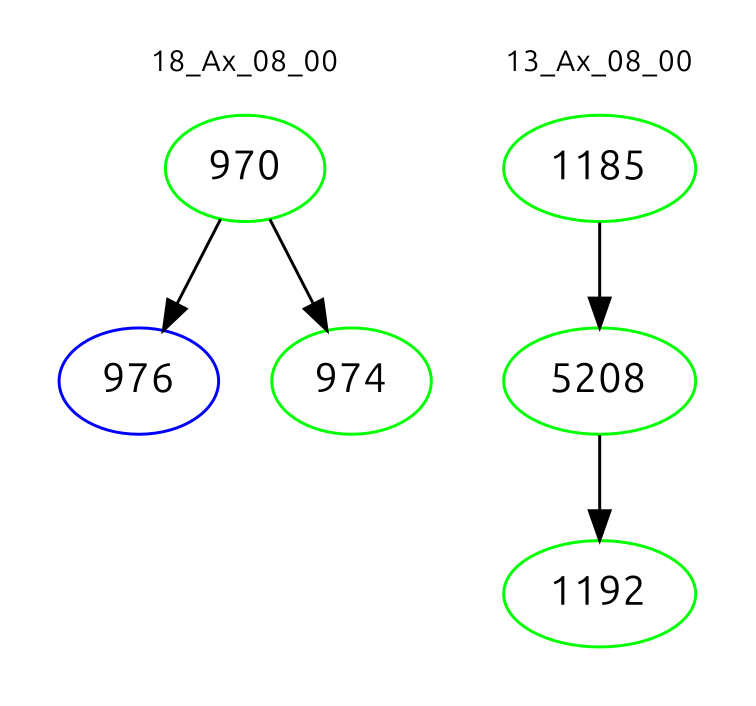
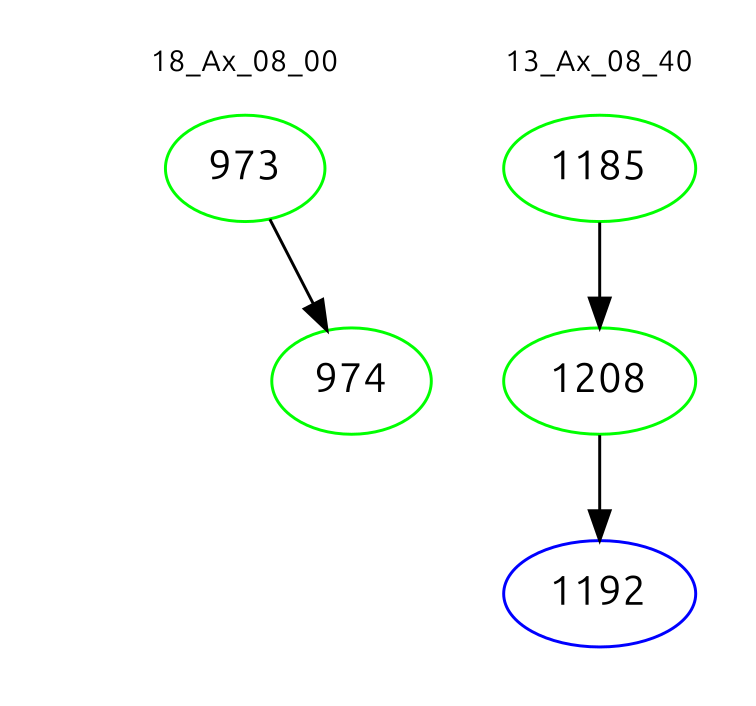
(600, 64) -> (600, 64)
(245, 168) -> (245, 168)
(139, 381) -> none
(600, 381) -> (600, 381)
(600, 594) -> (600, 594)
